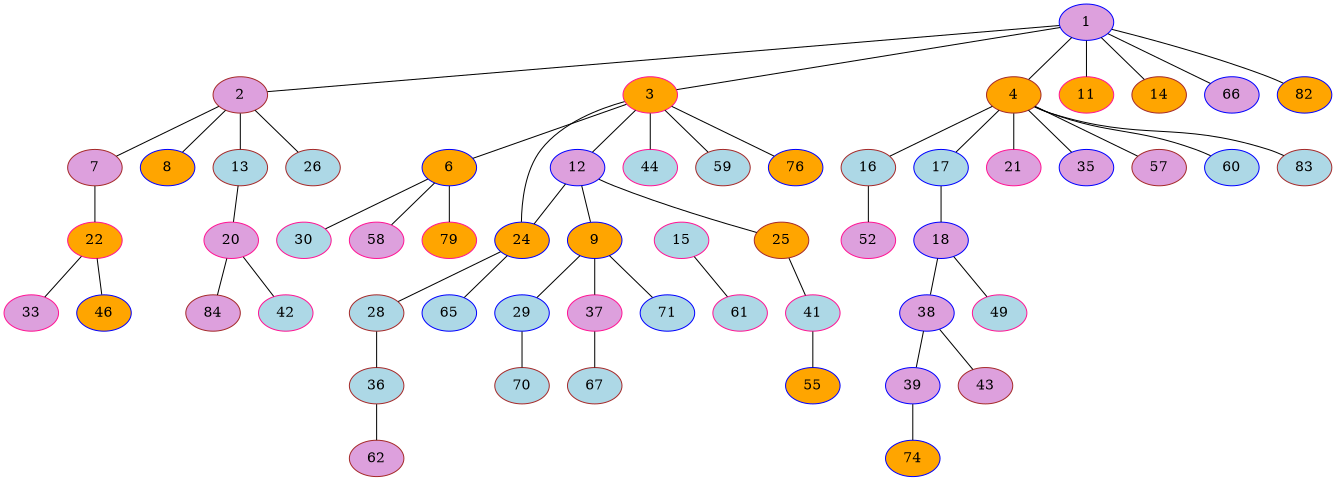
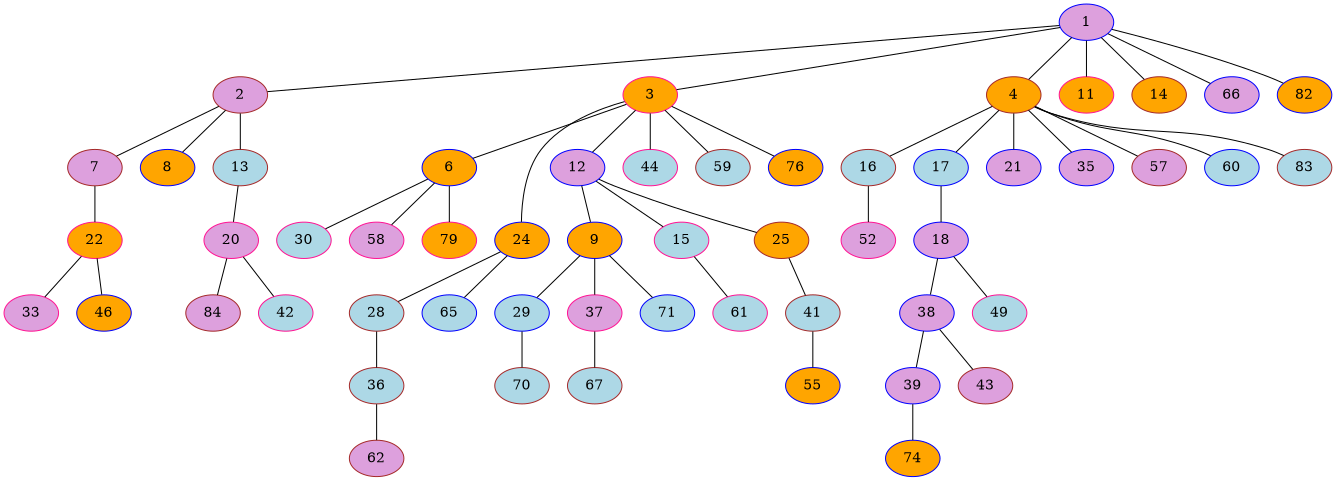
(313, 168) -> none
(1014, 168) -> (1014, 168)
(550, 204) -> (630, 204)
(813, 313) -> (813, 313)
